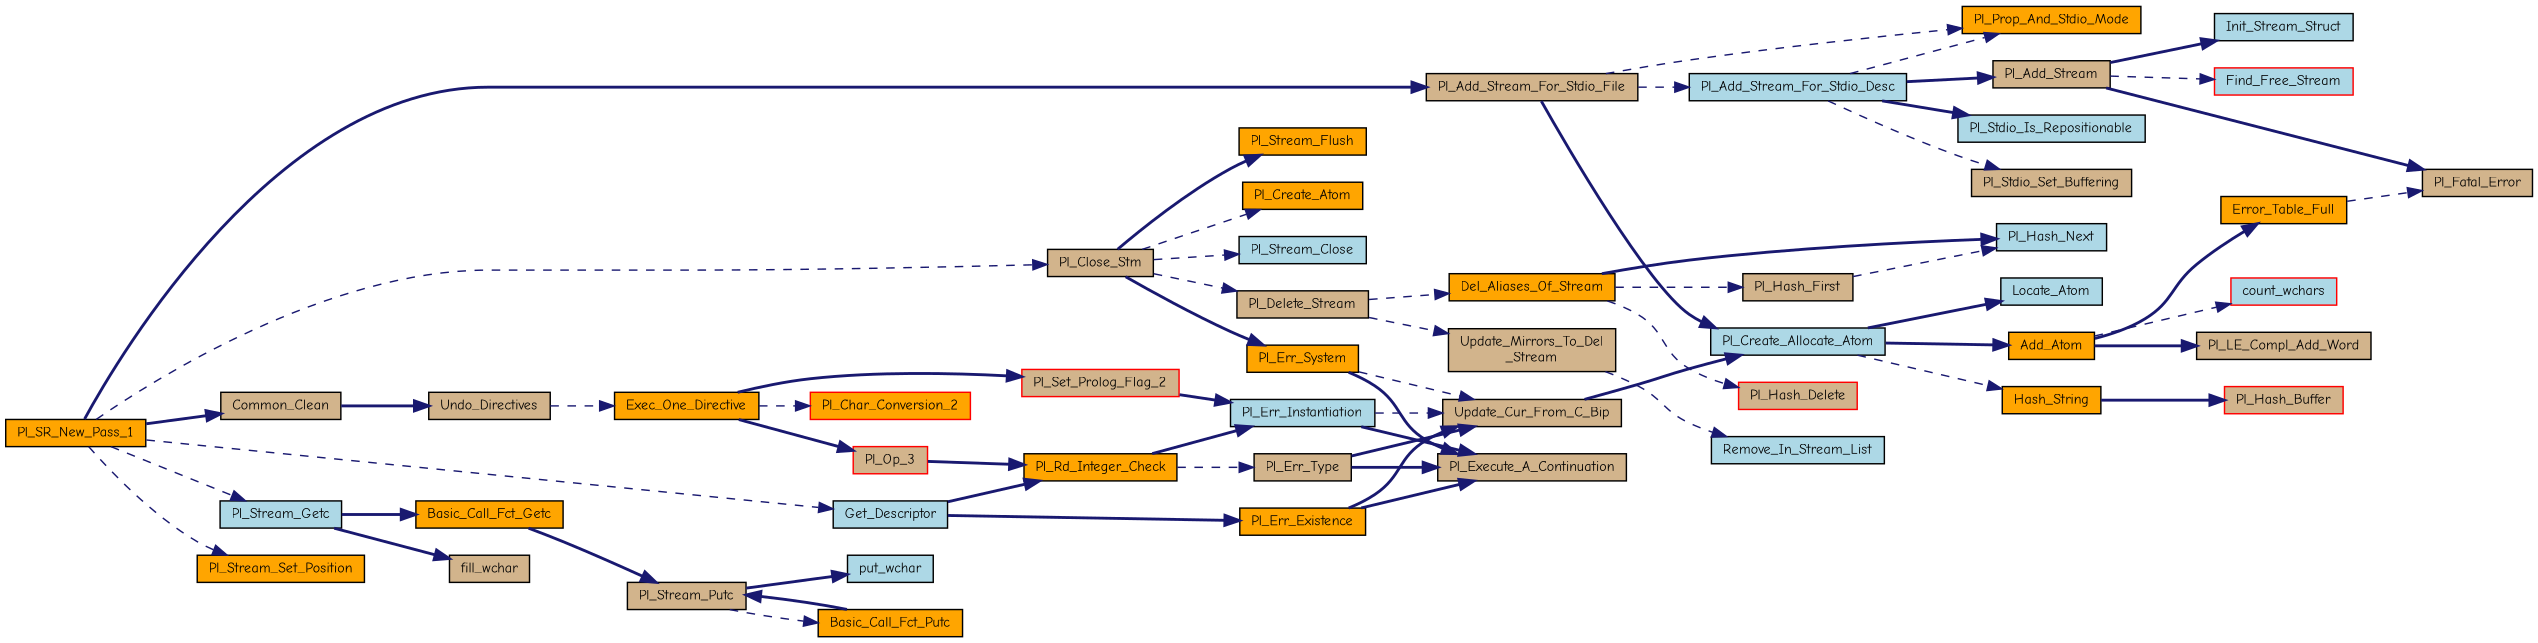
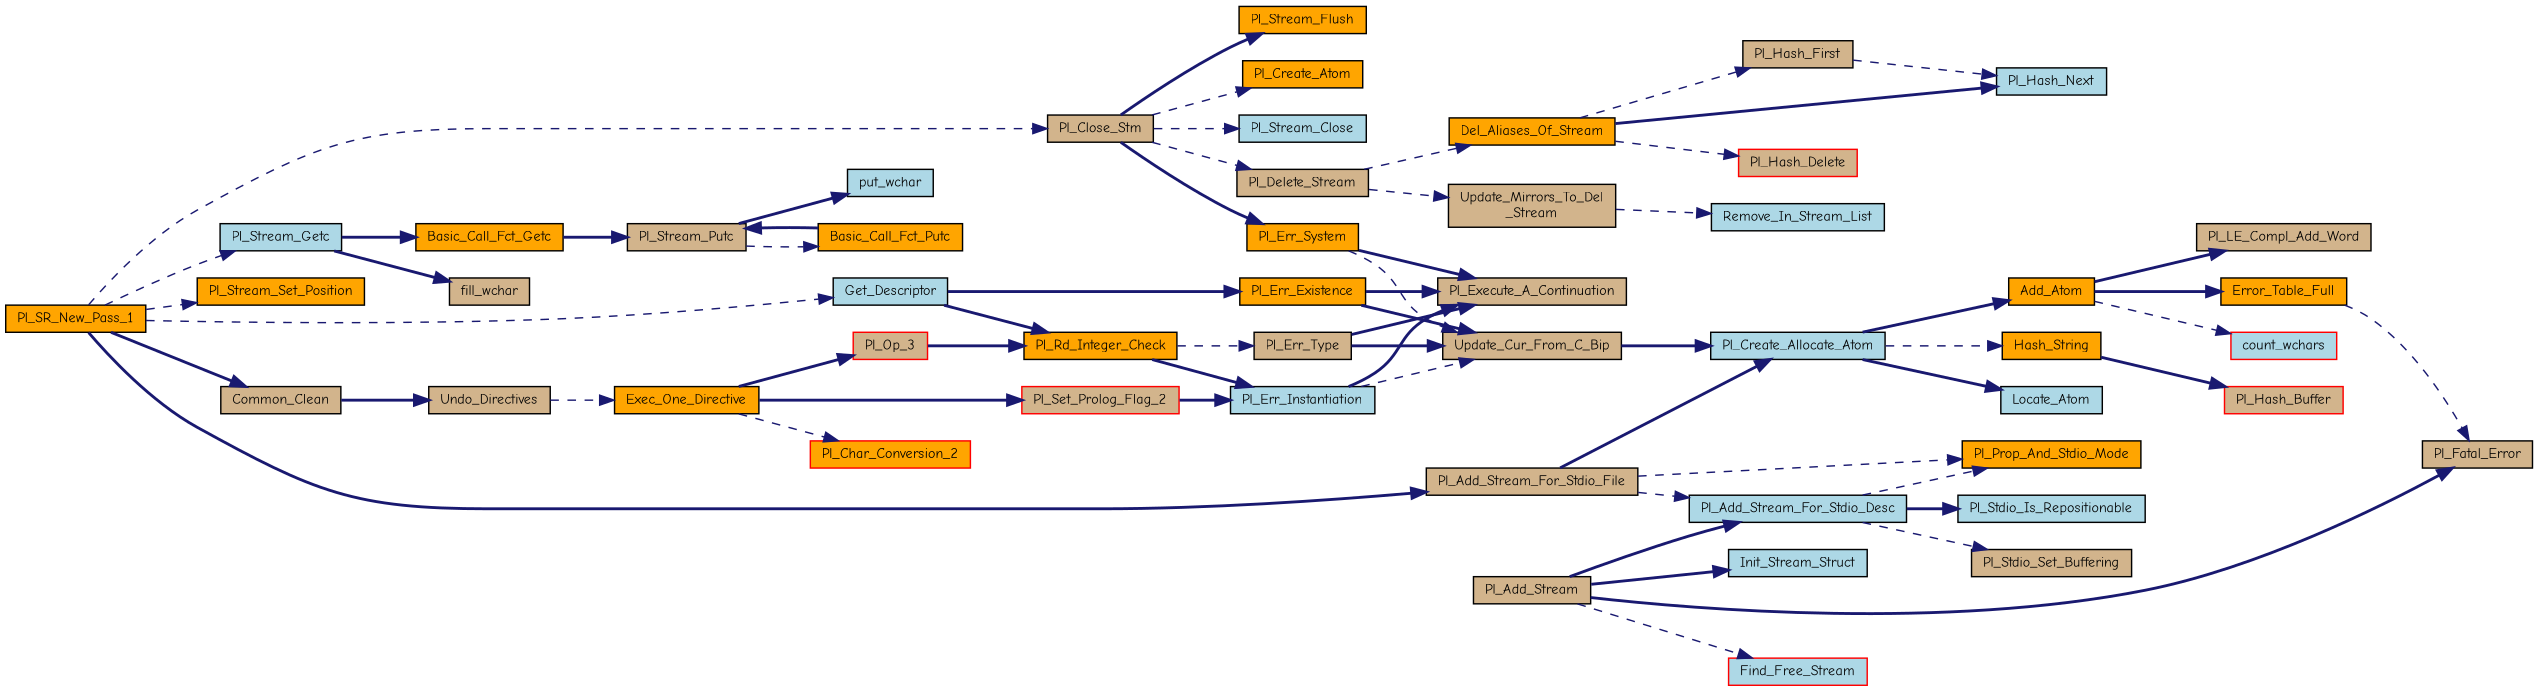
(1942, 80) -> (1647, 549)
